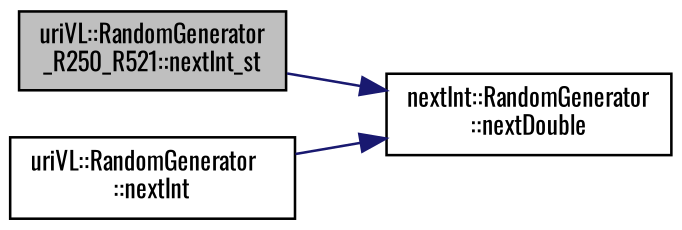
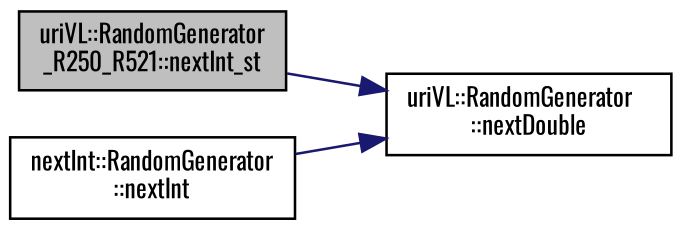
(529, 114) -> (529, 114)
(153, 178) -> (153, 178)
